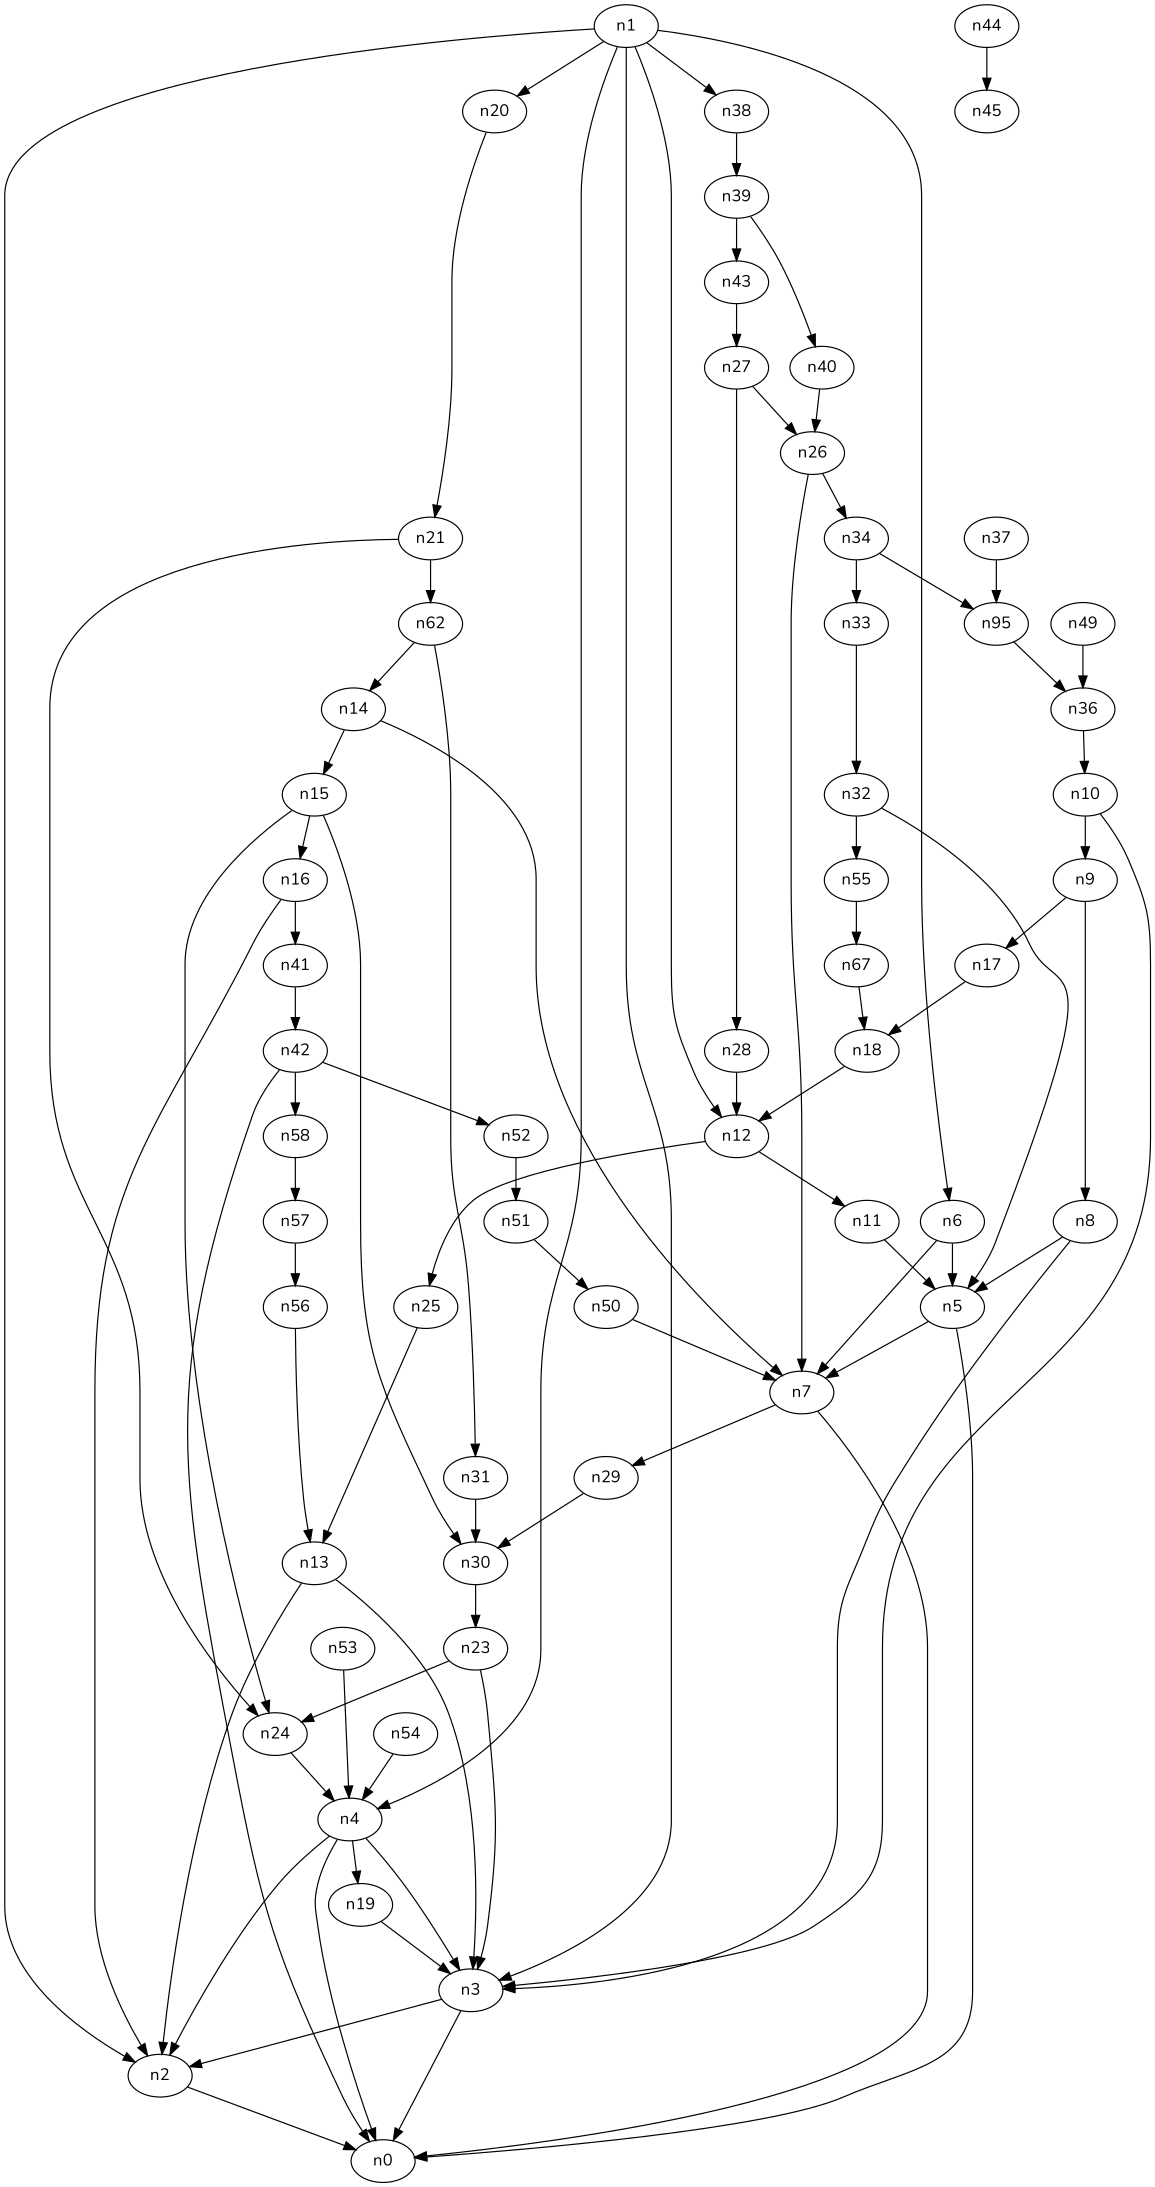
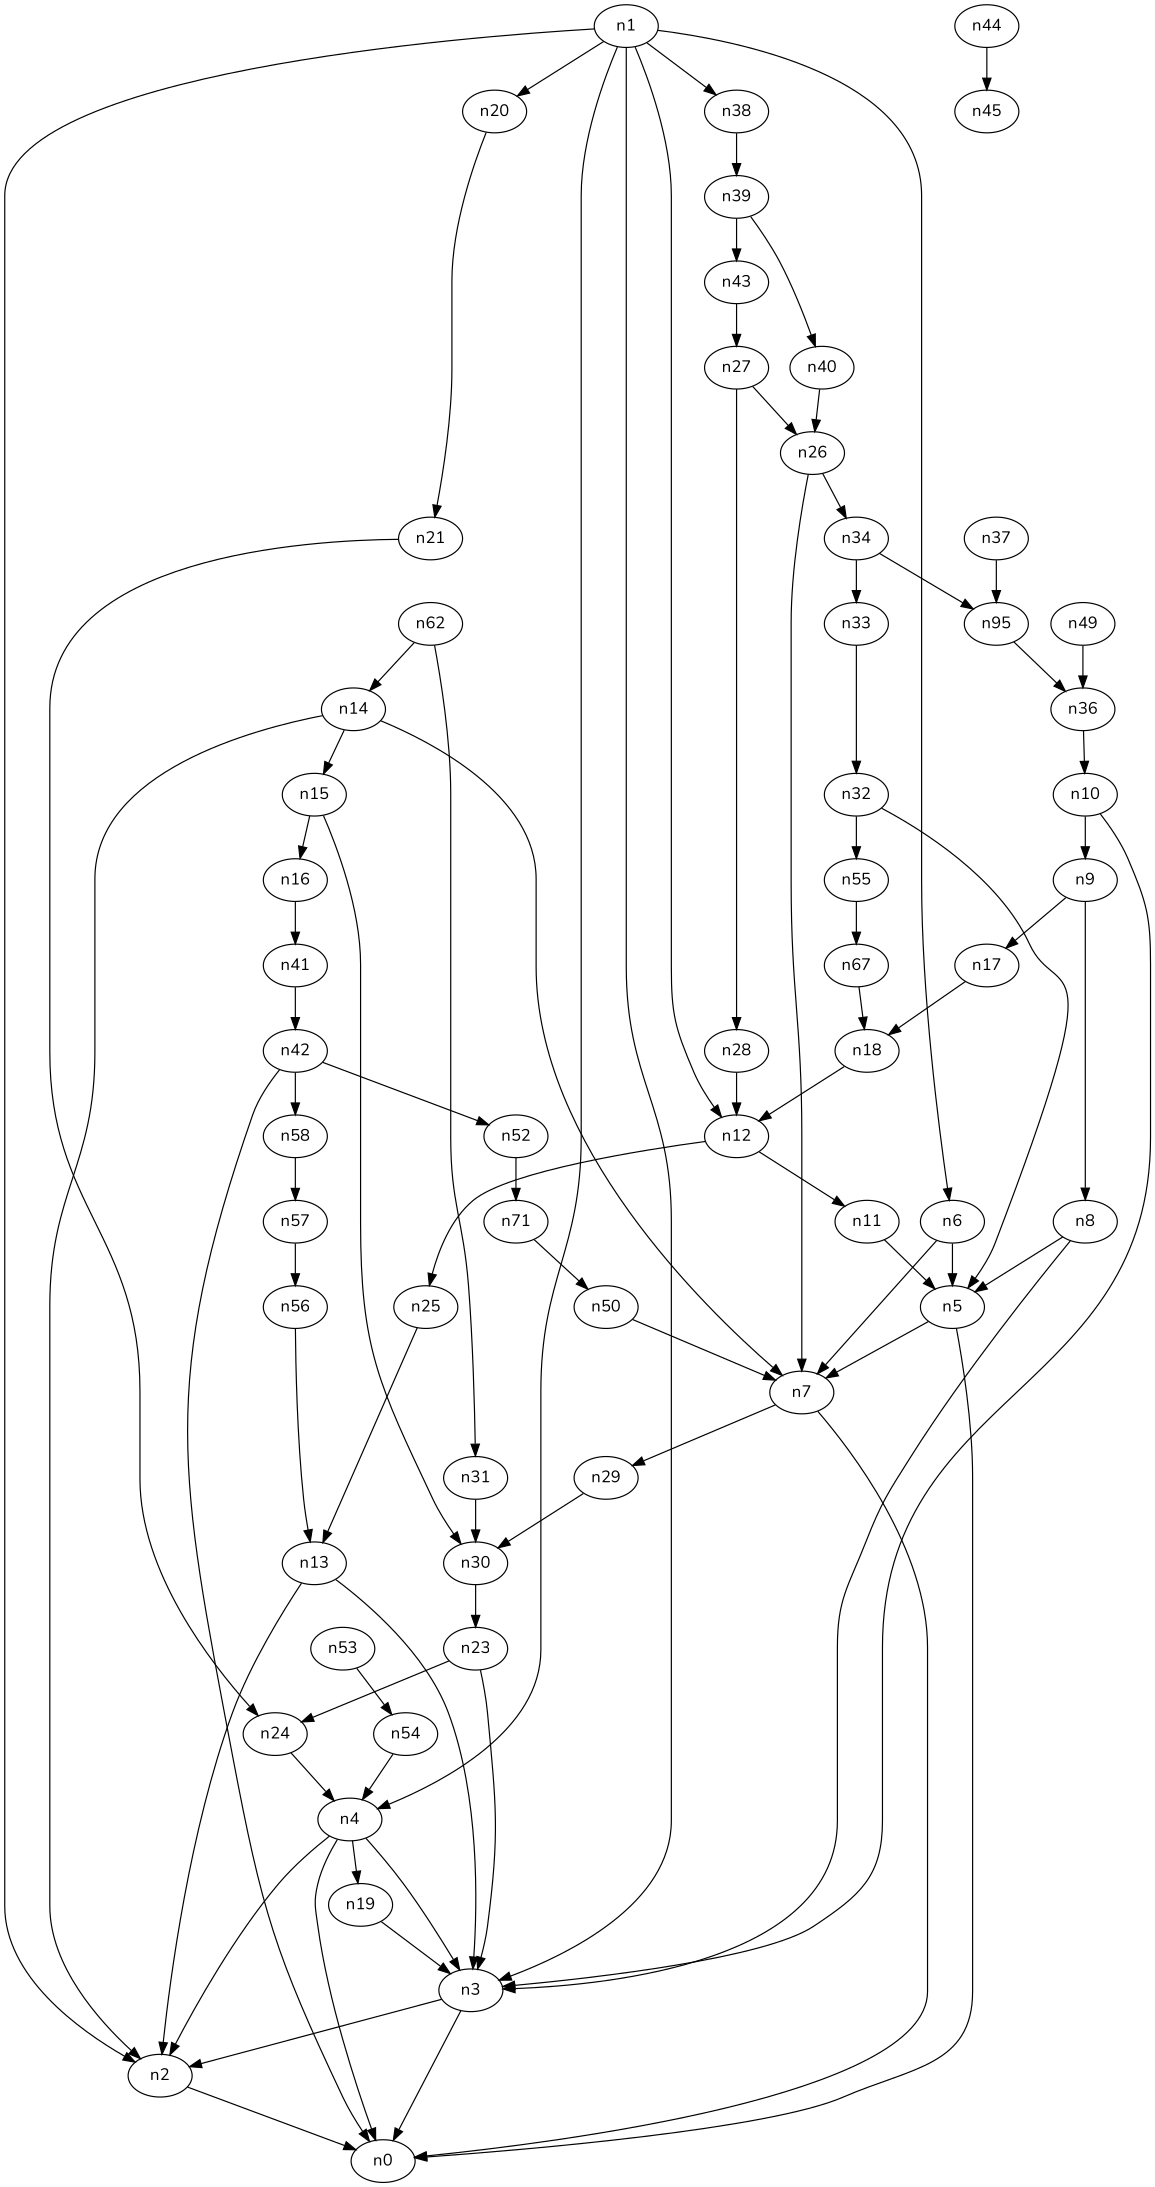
(431, 575) -> none
(516, 1222) -> (516, 1222)
(186, 1240) -> none
(95, 1456) -> (50, 1324)
(346, 1728) -> (370, 1686)
